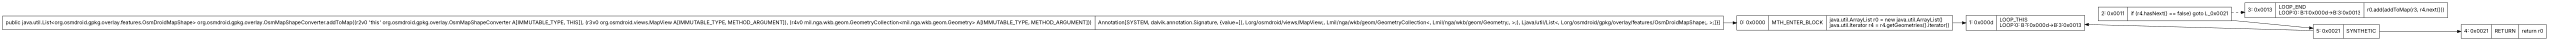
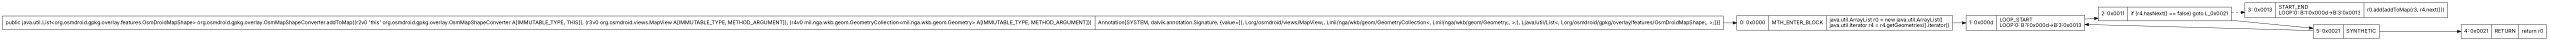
(2292, 7) -> (2293, 7)
none -> (2090, 19)
(2014, 20) -> (2016, 20)
